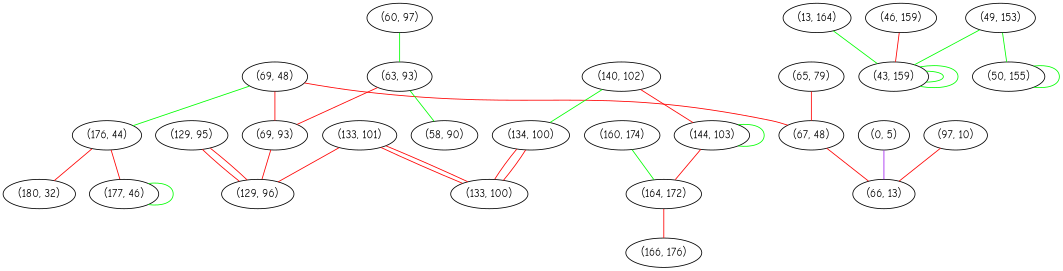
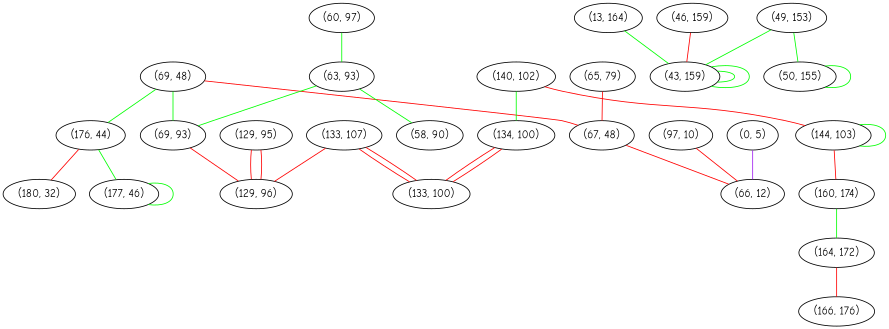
(275, 106) -> (173, 106)
(337, 106) -> (257, 106)
(360, 135) -> (344, 135)
(115, 165) -> (107, 165)
(688, 165) -> (835, 165)
(884, 194) -> (753, 194)
